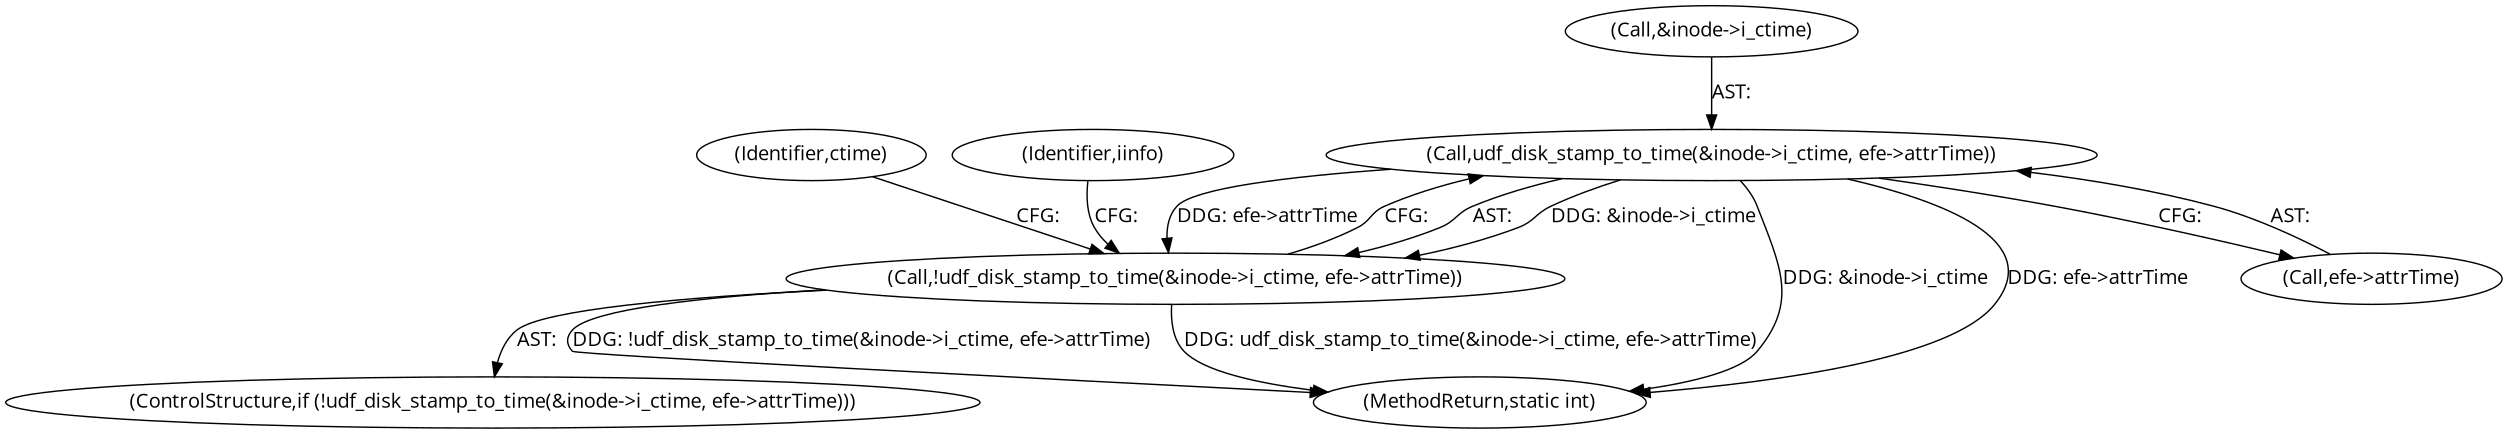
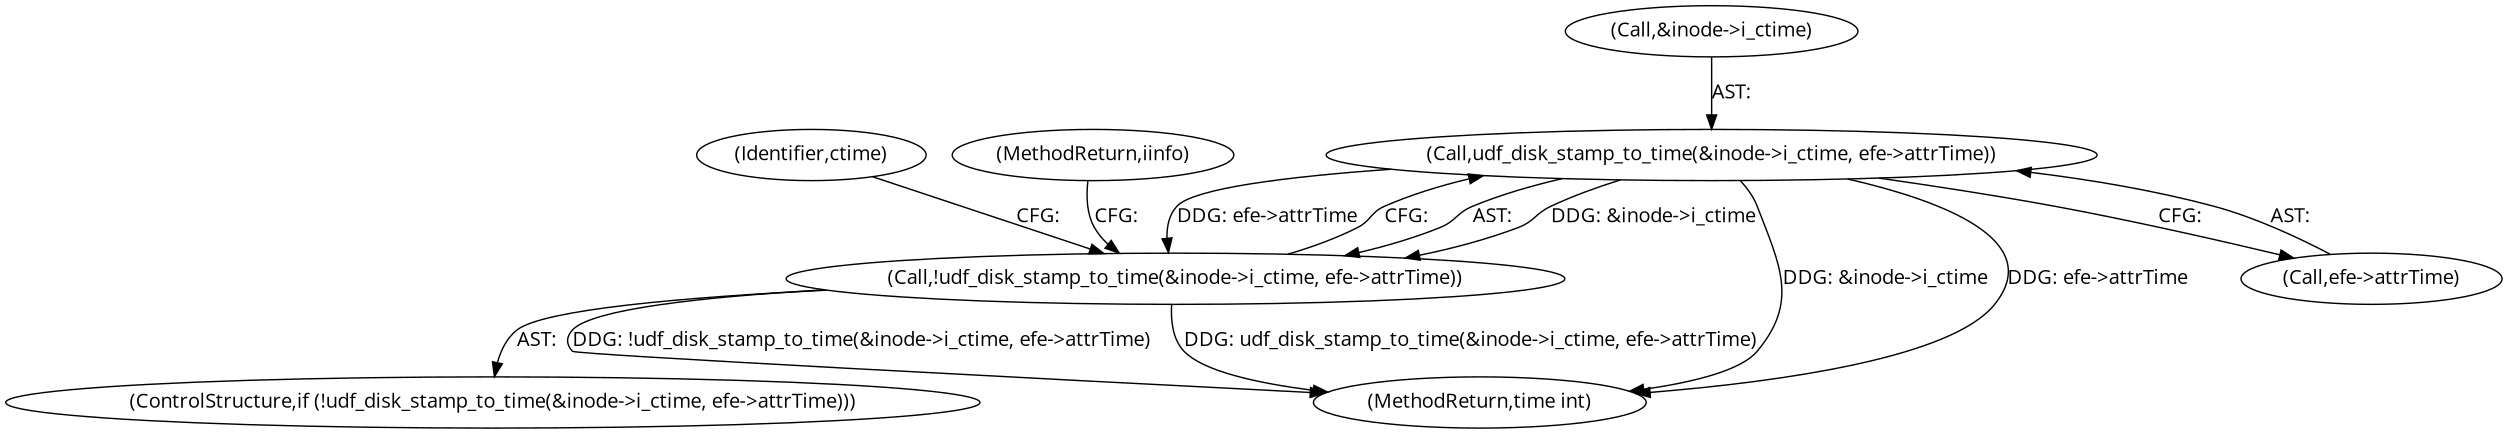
(1093, 155) -> (1093, 155)
(1480, 402) -> (1480, 402)
